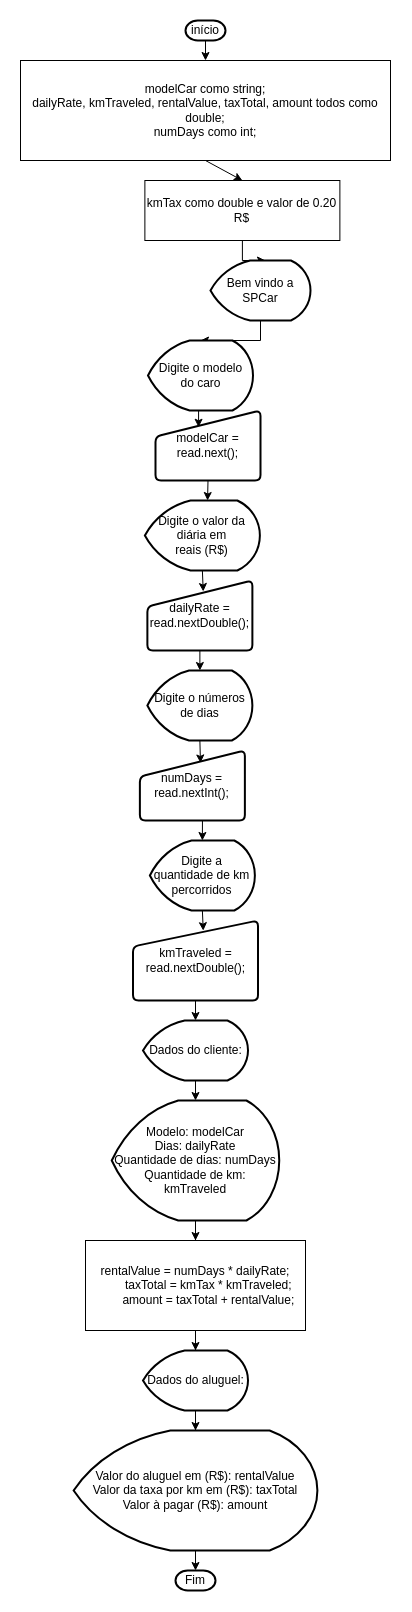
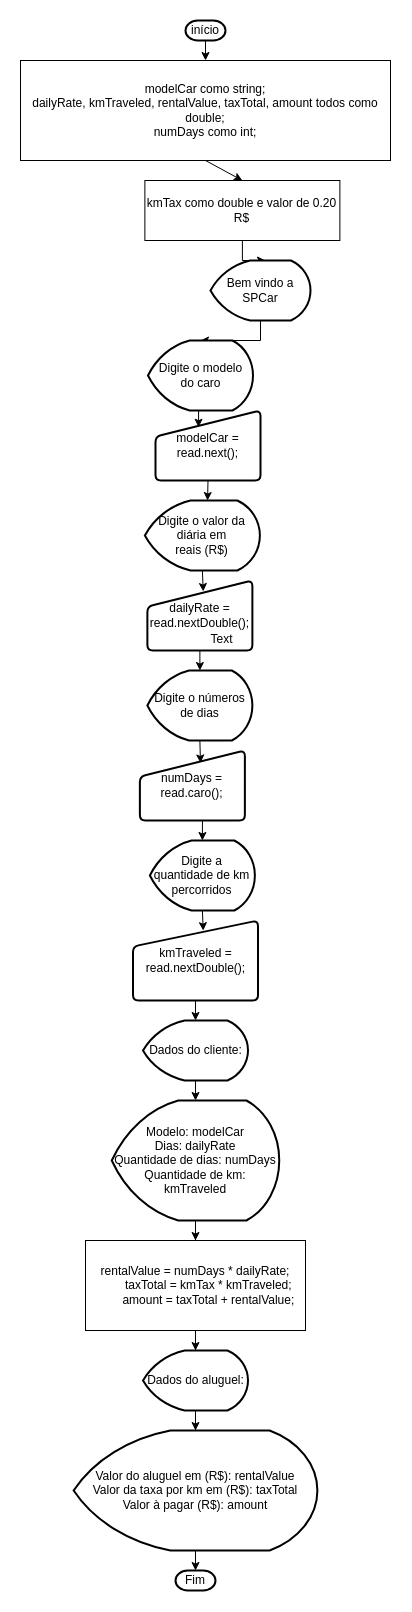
none -> (222, 640)
(192, 786) -> (192, 786)
